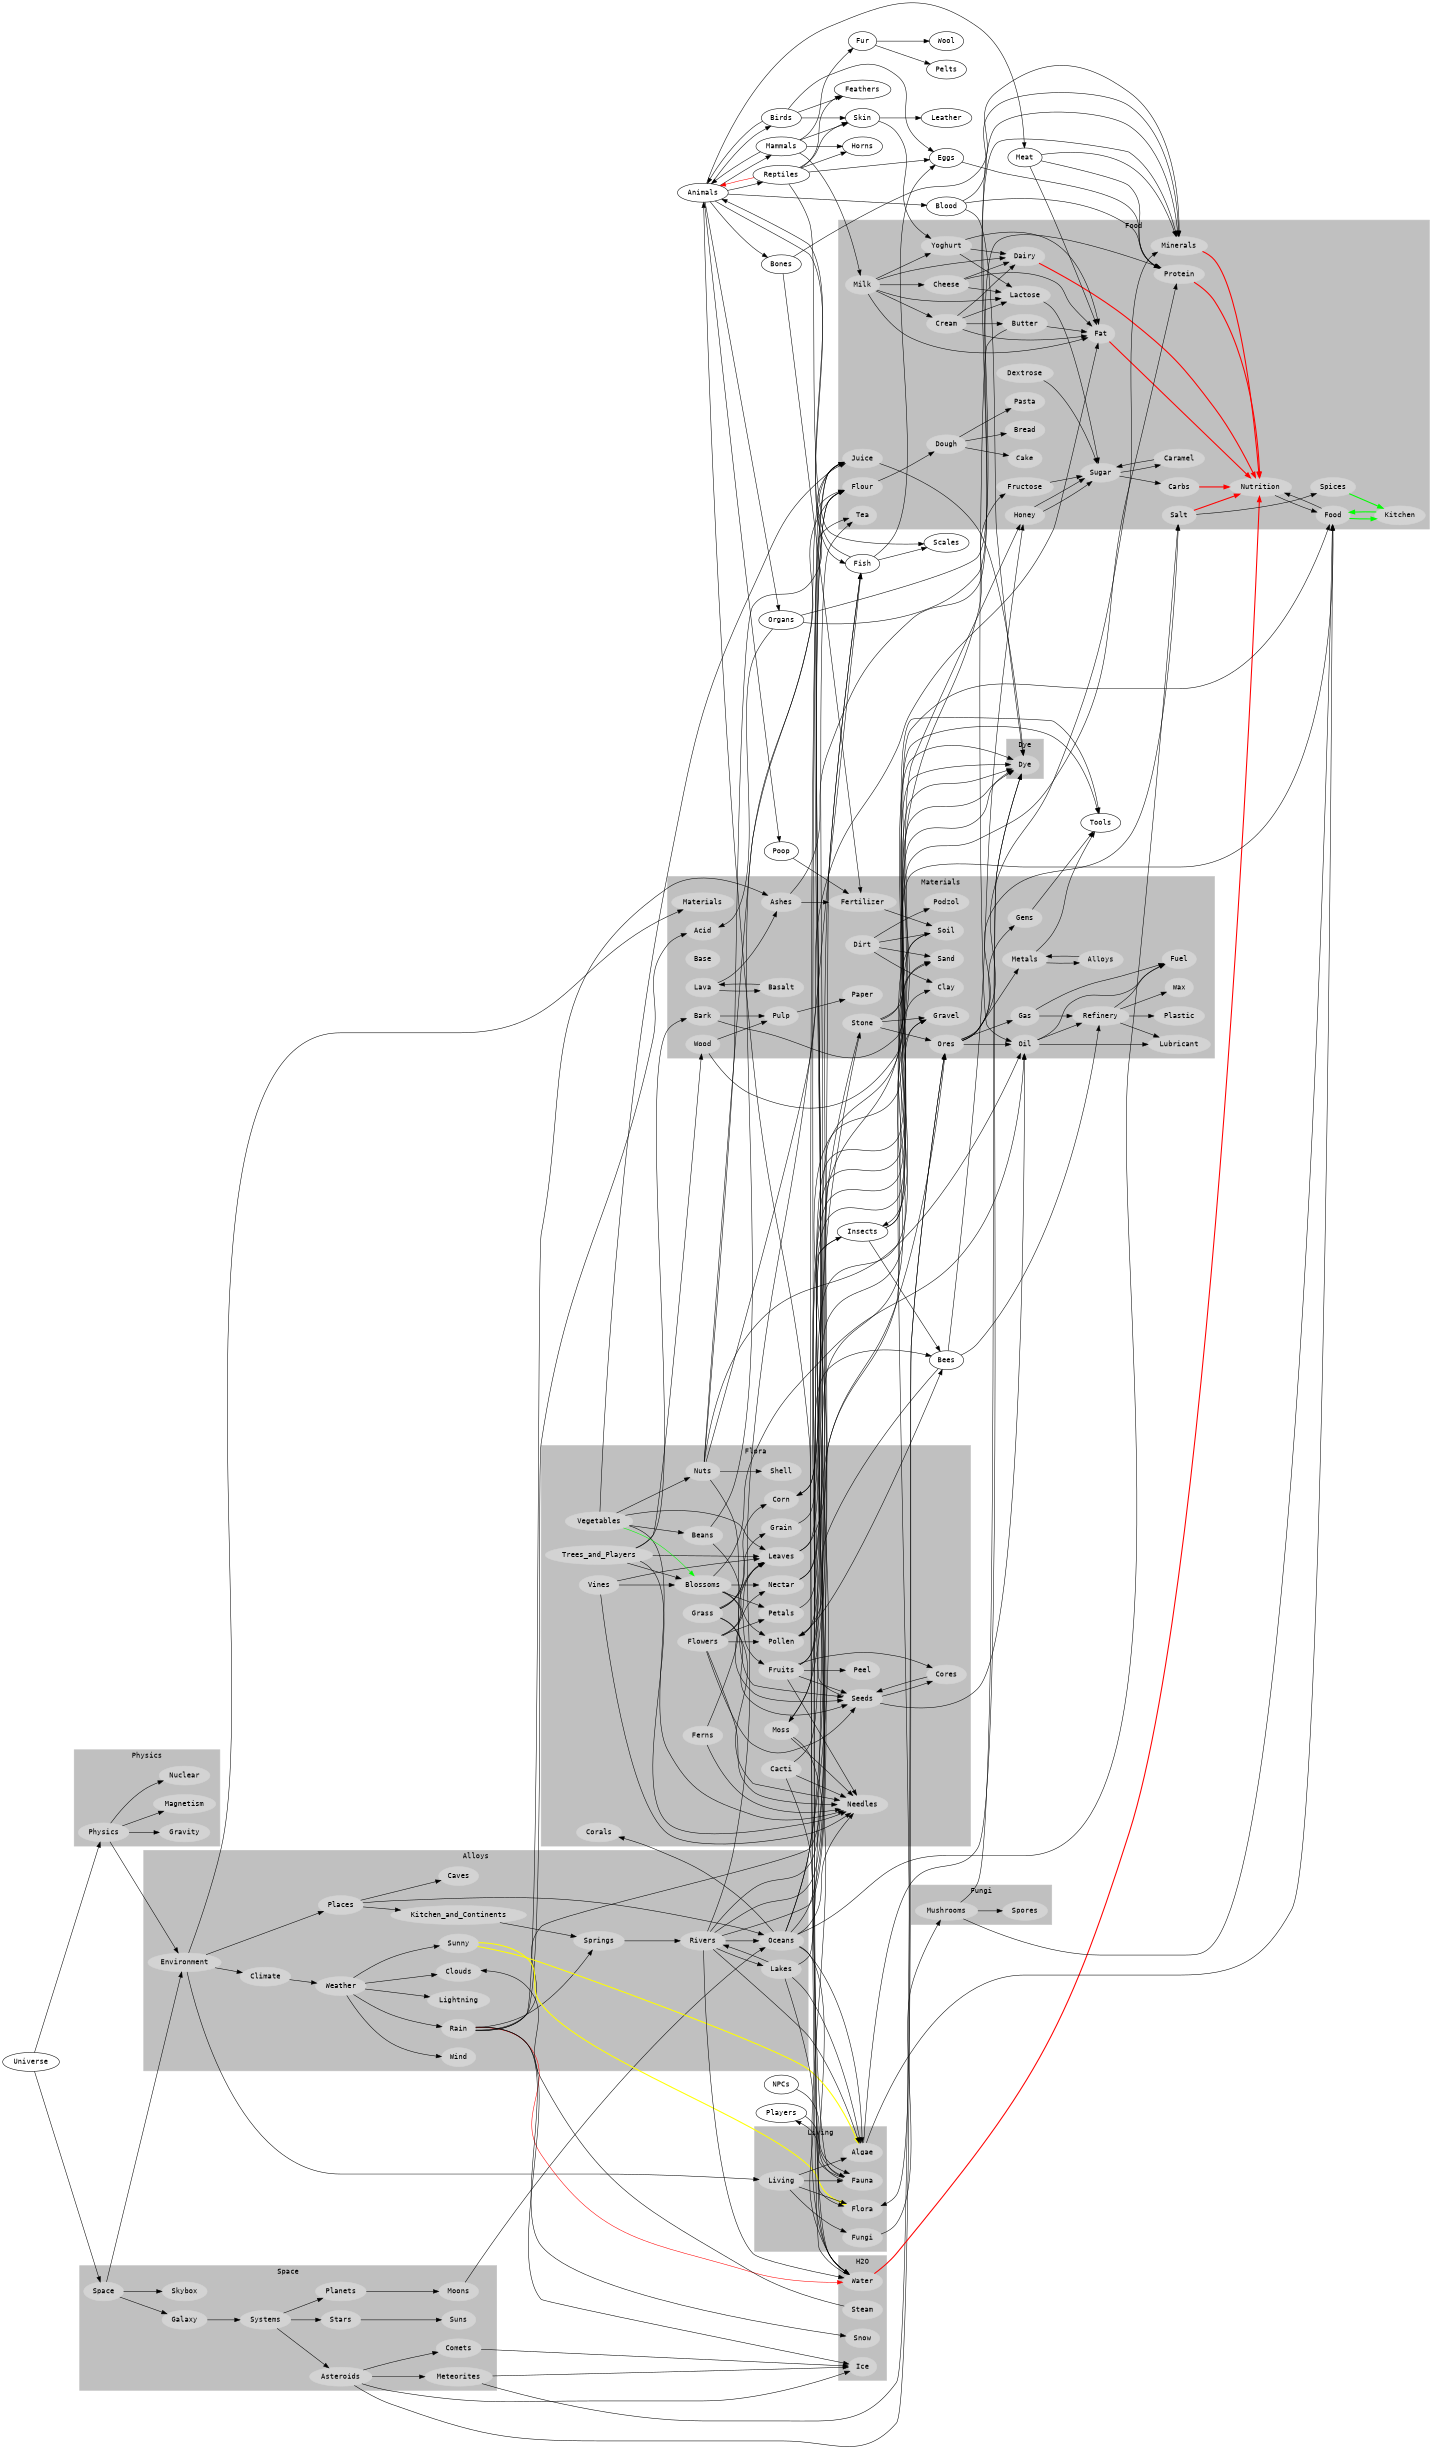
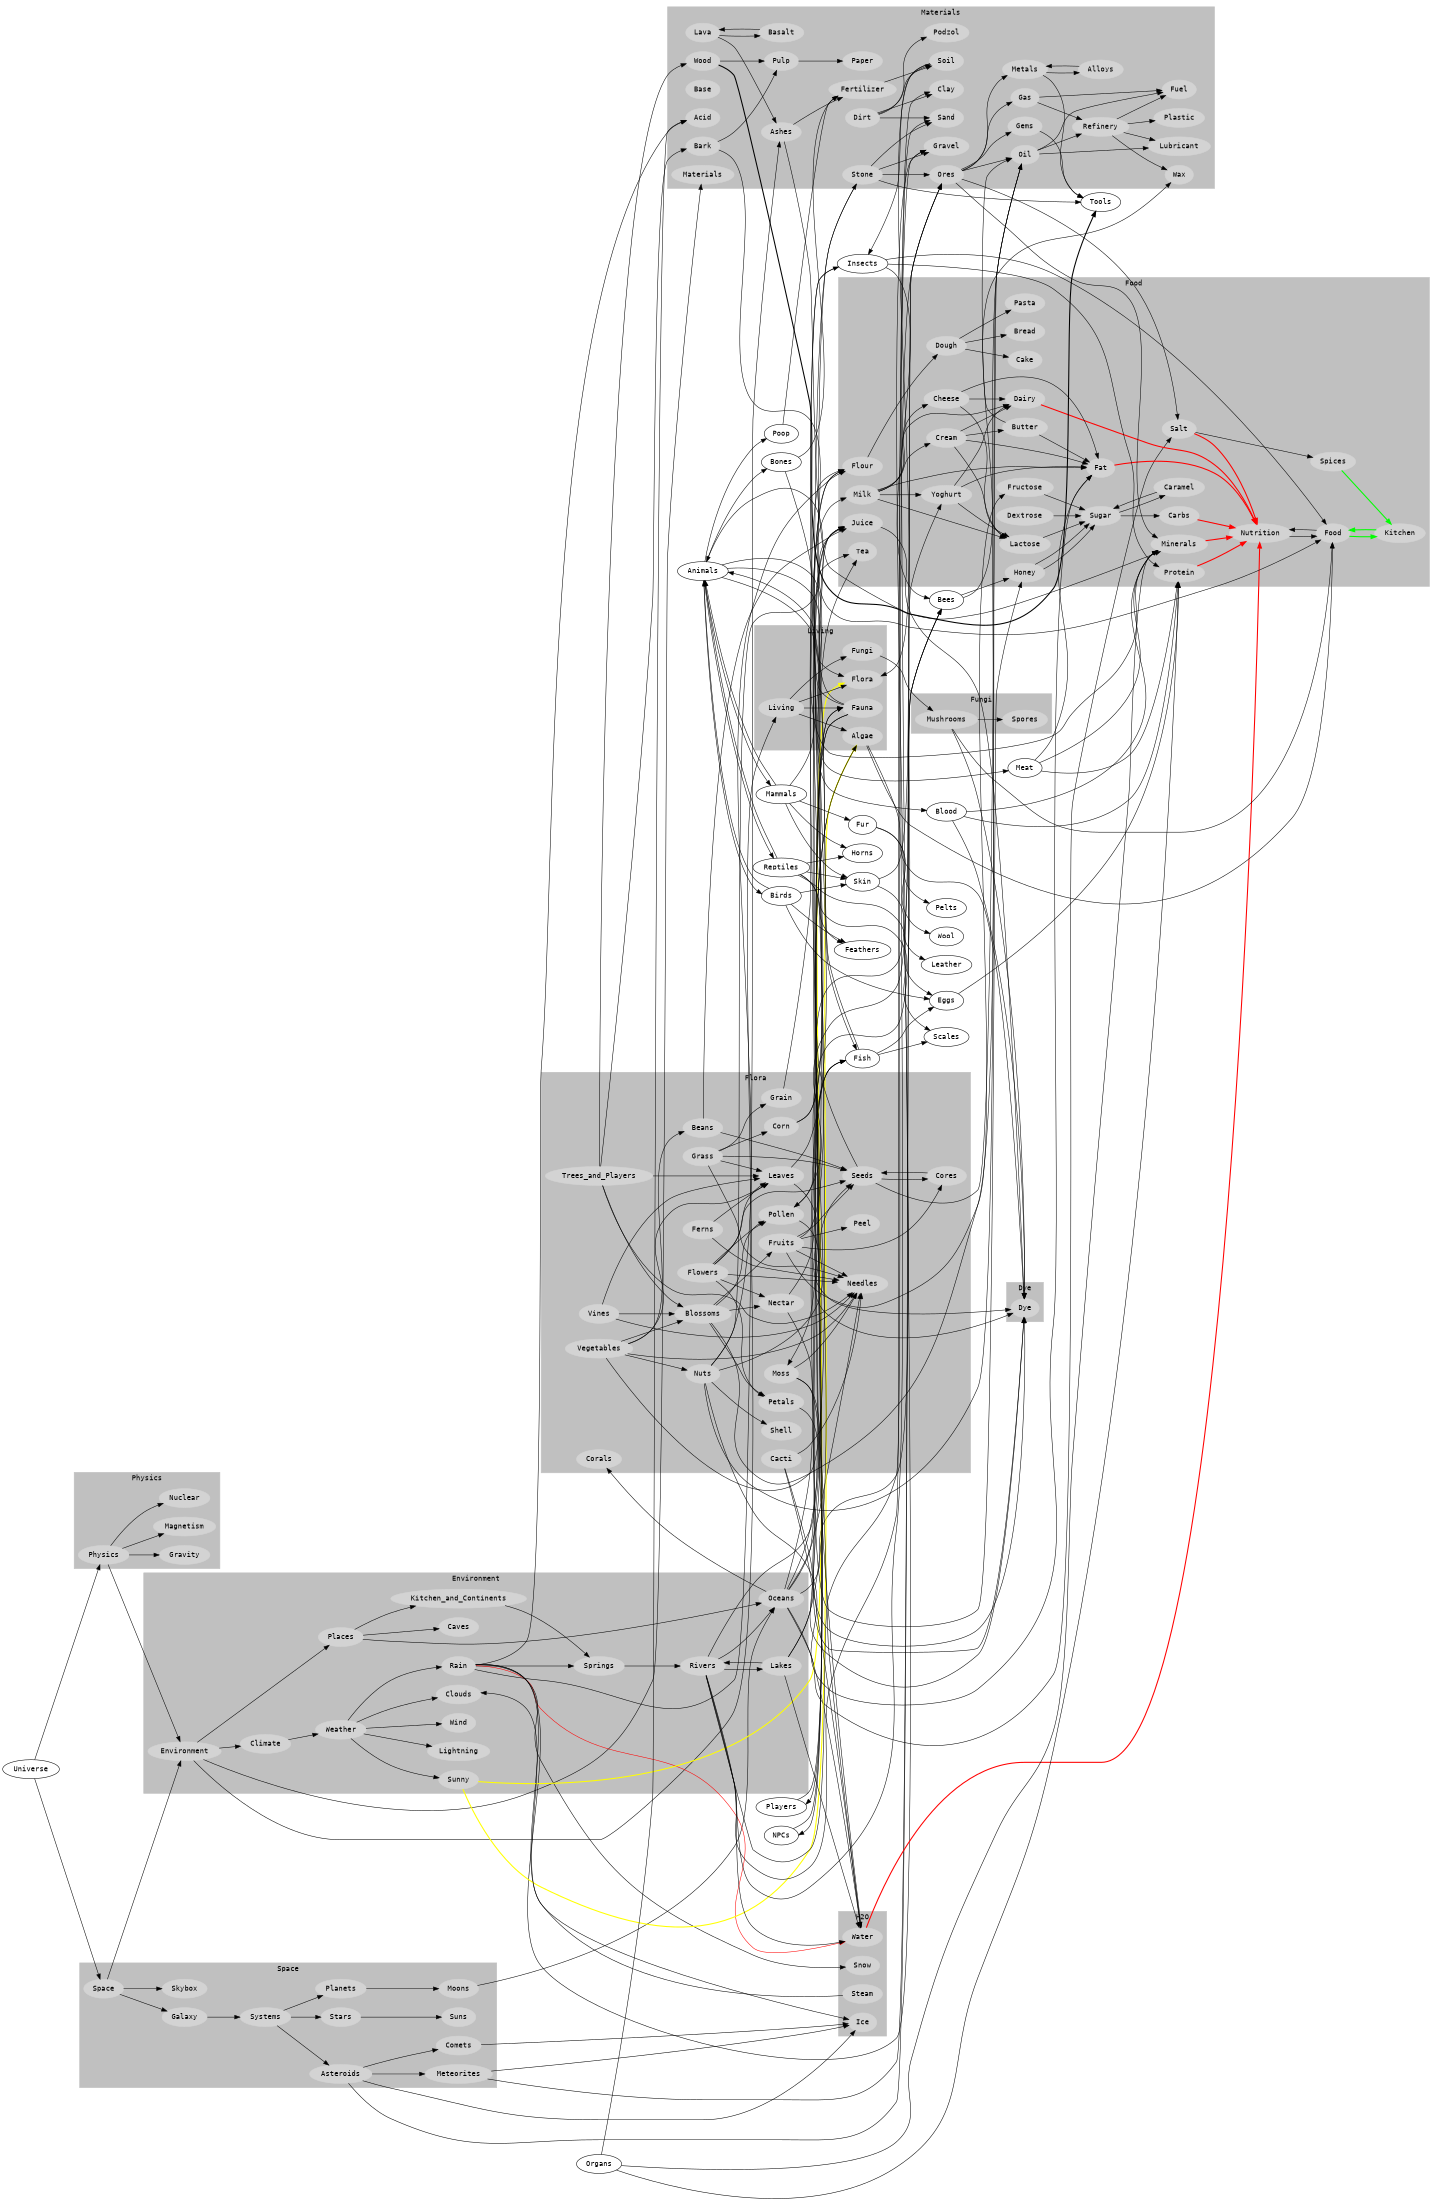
(740, 181) -> (731, 725)
(742, 404) -> none
(913, 744) -> (863, 604)
(819, 975) -> (819, 826)
(1055, 1205) -> (986, 303)
none -> (818, 1269)
(660, 1545) -> (639, 1335)
(476, 1856) -> (476, 1579)
(794, 2022) -> none
